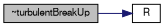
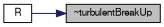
(110, 13) -> (44, 13)
